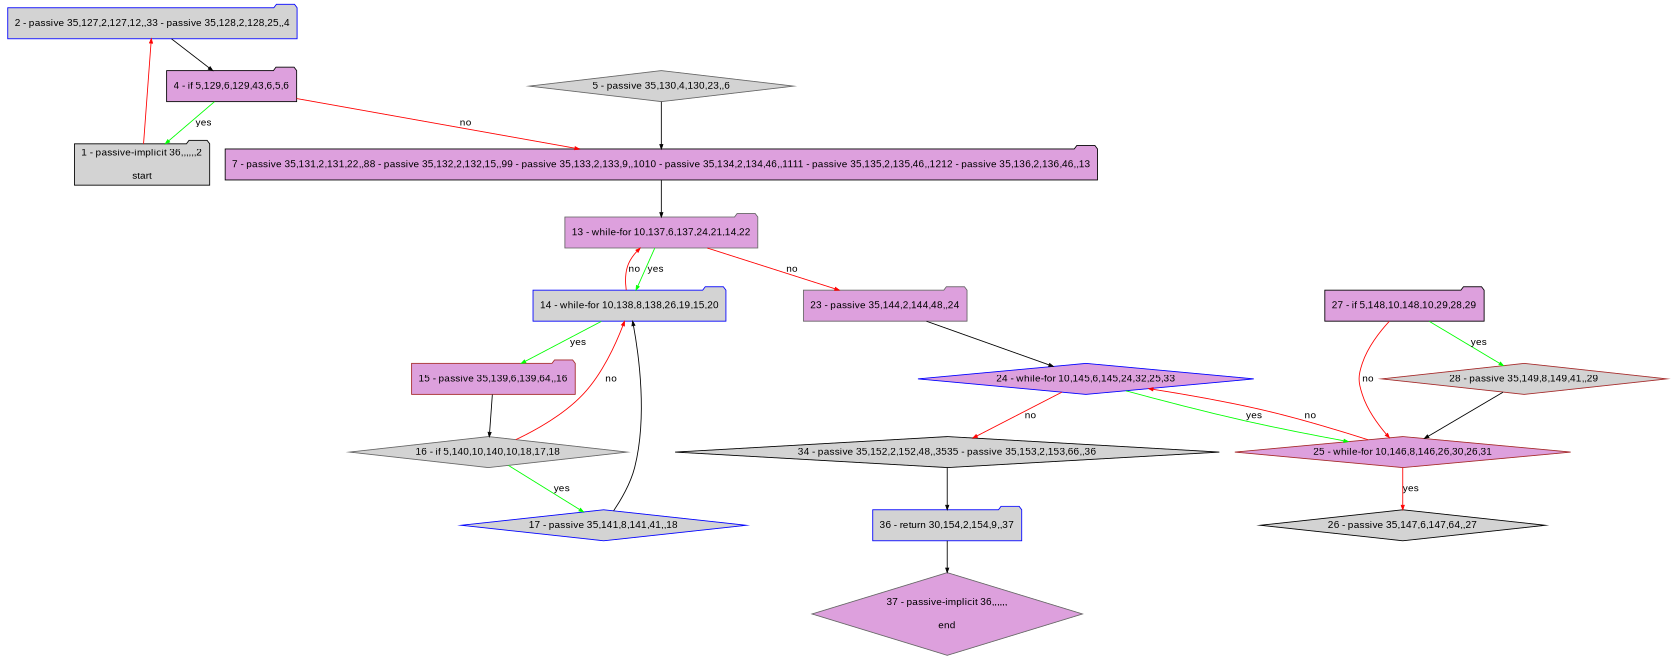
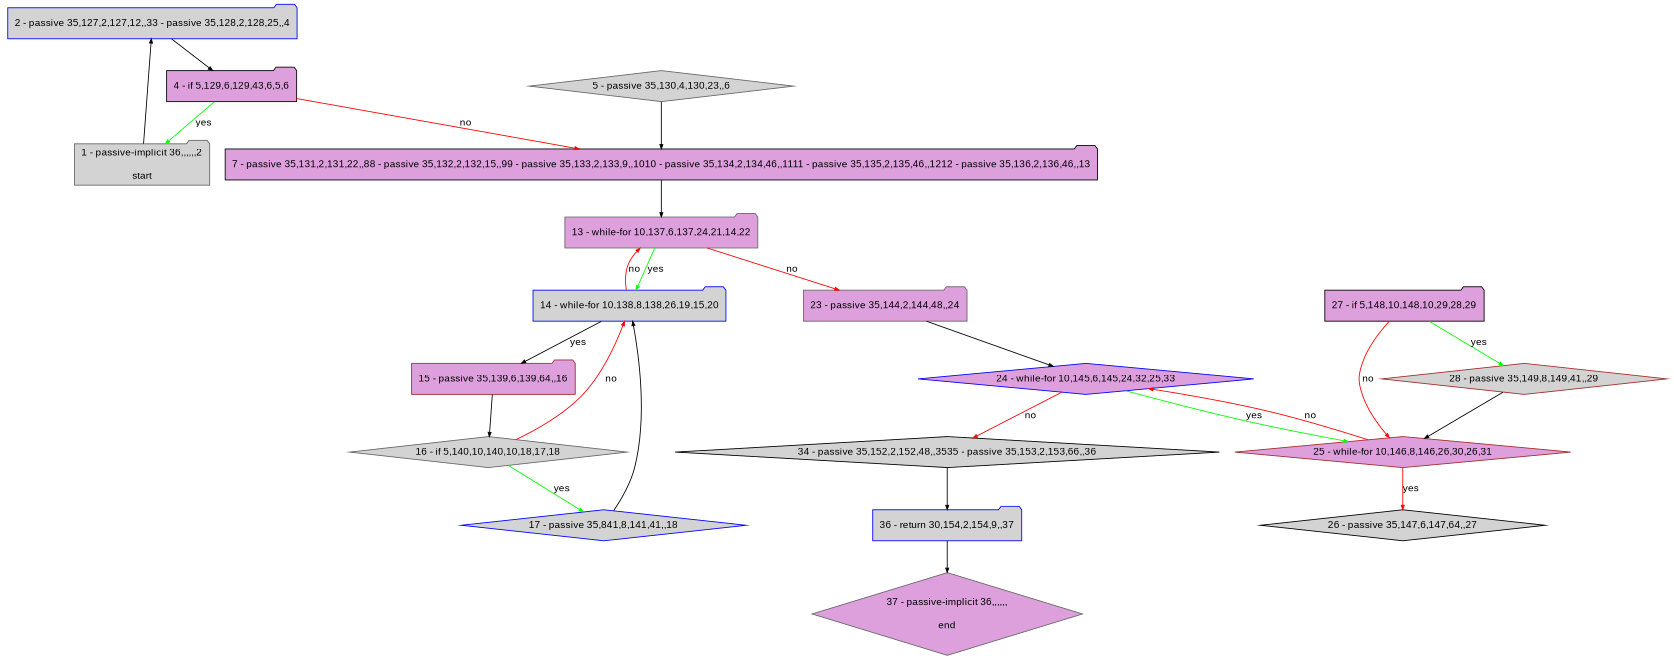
(147, 93) -> (147, 93)
(142, 164) -> (142, 164)
(563, 341) -> (563, 341)
(604, 525) -> (604, 525)
